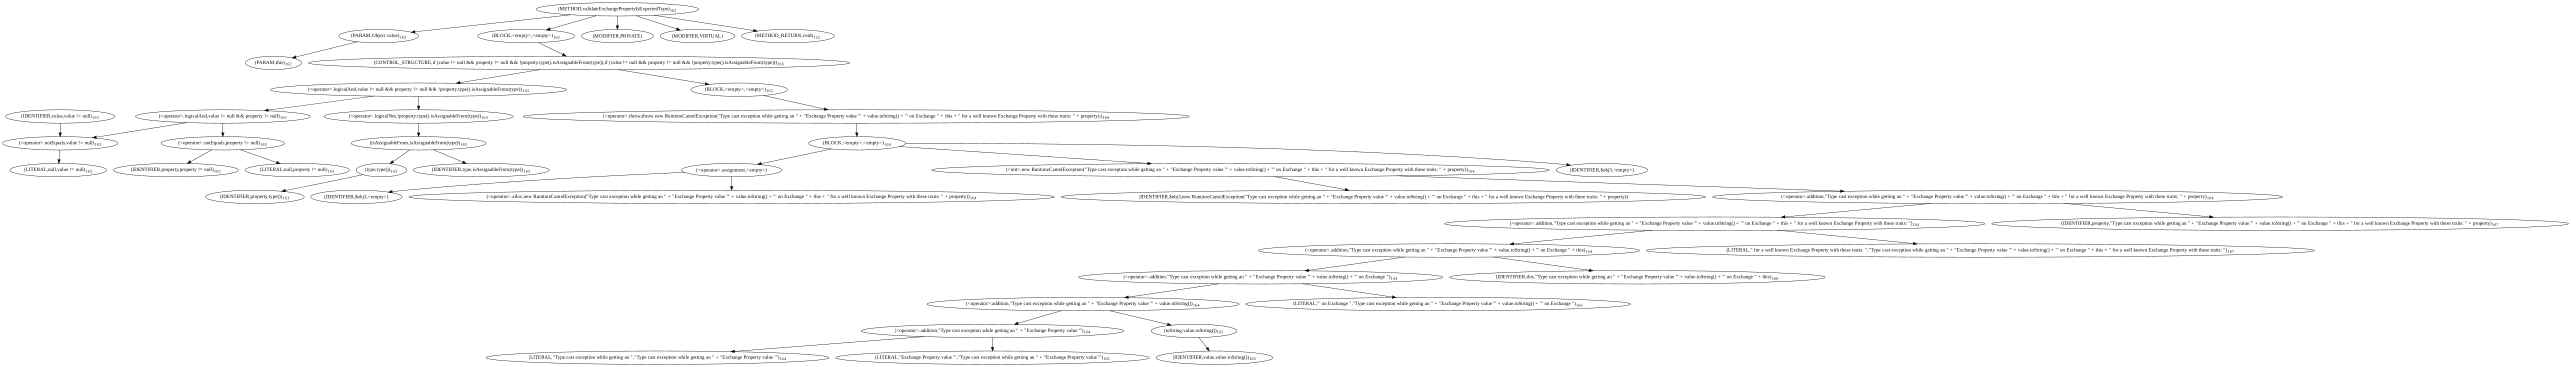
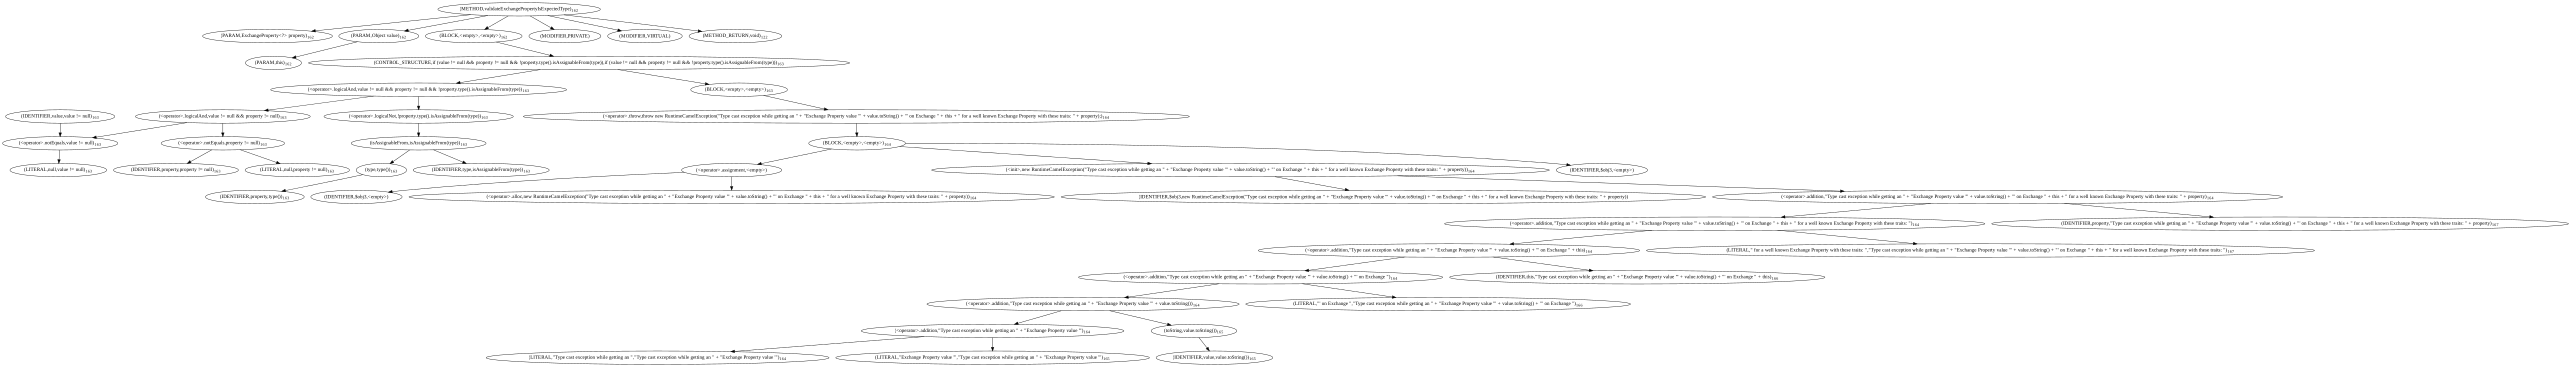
none -> (268, 36)
